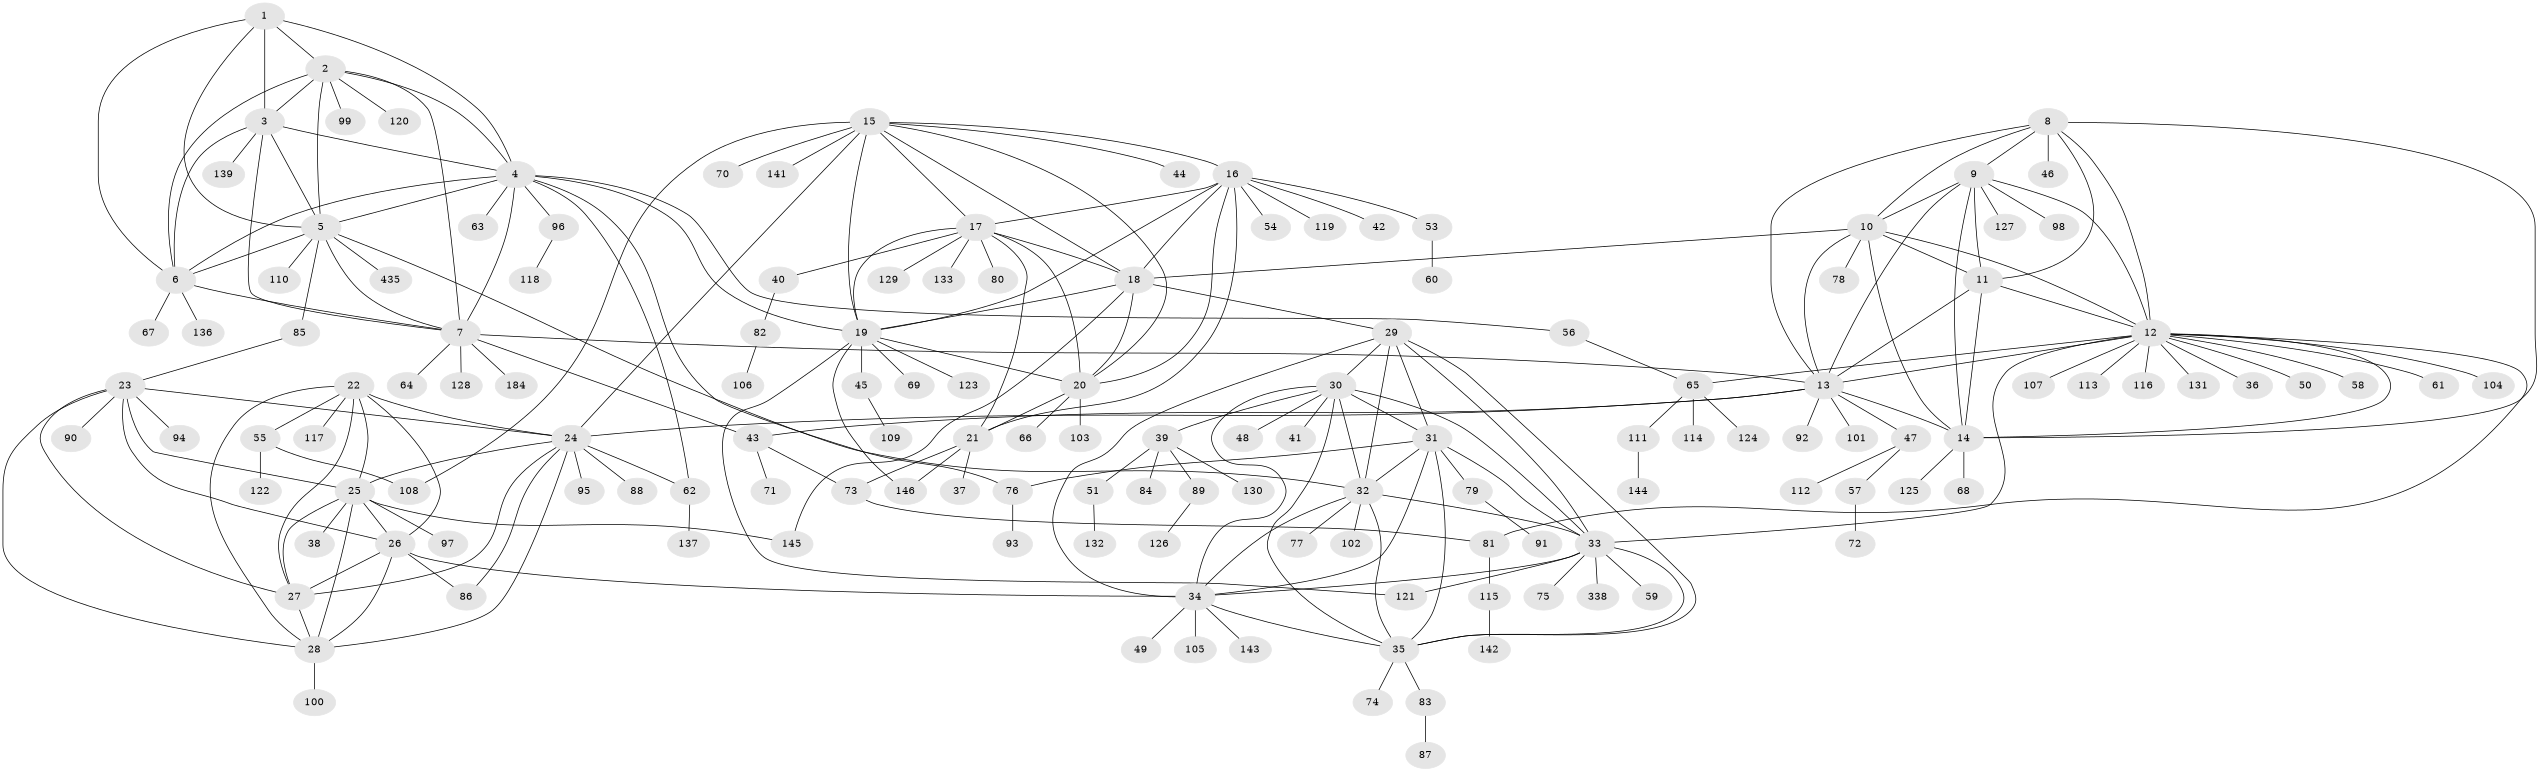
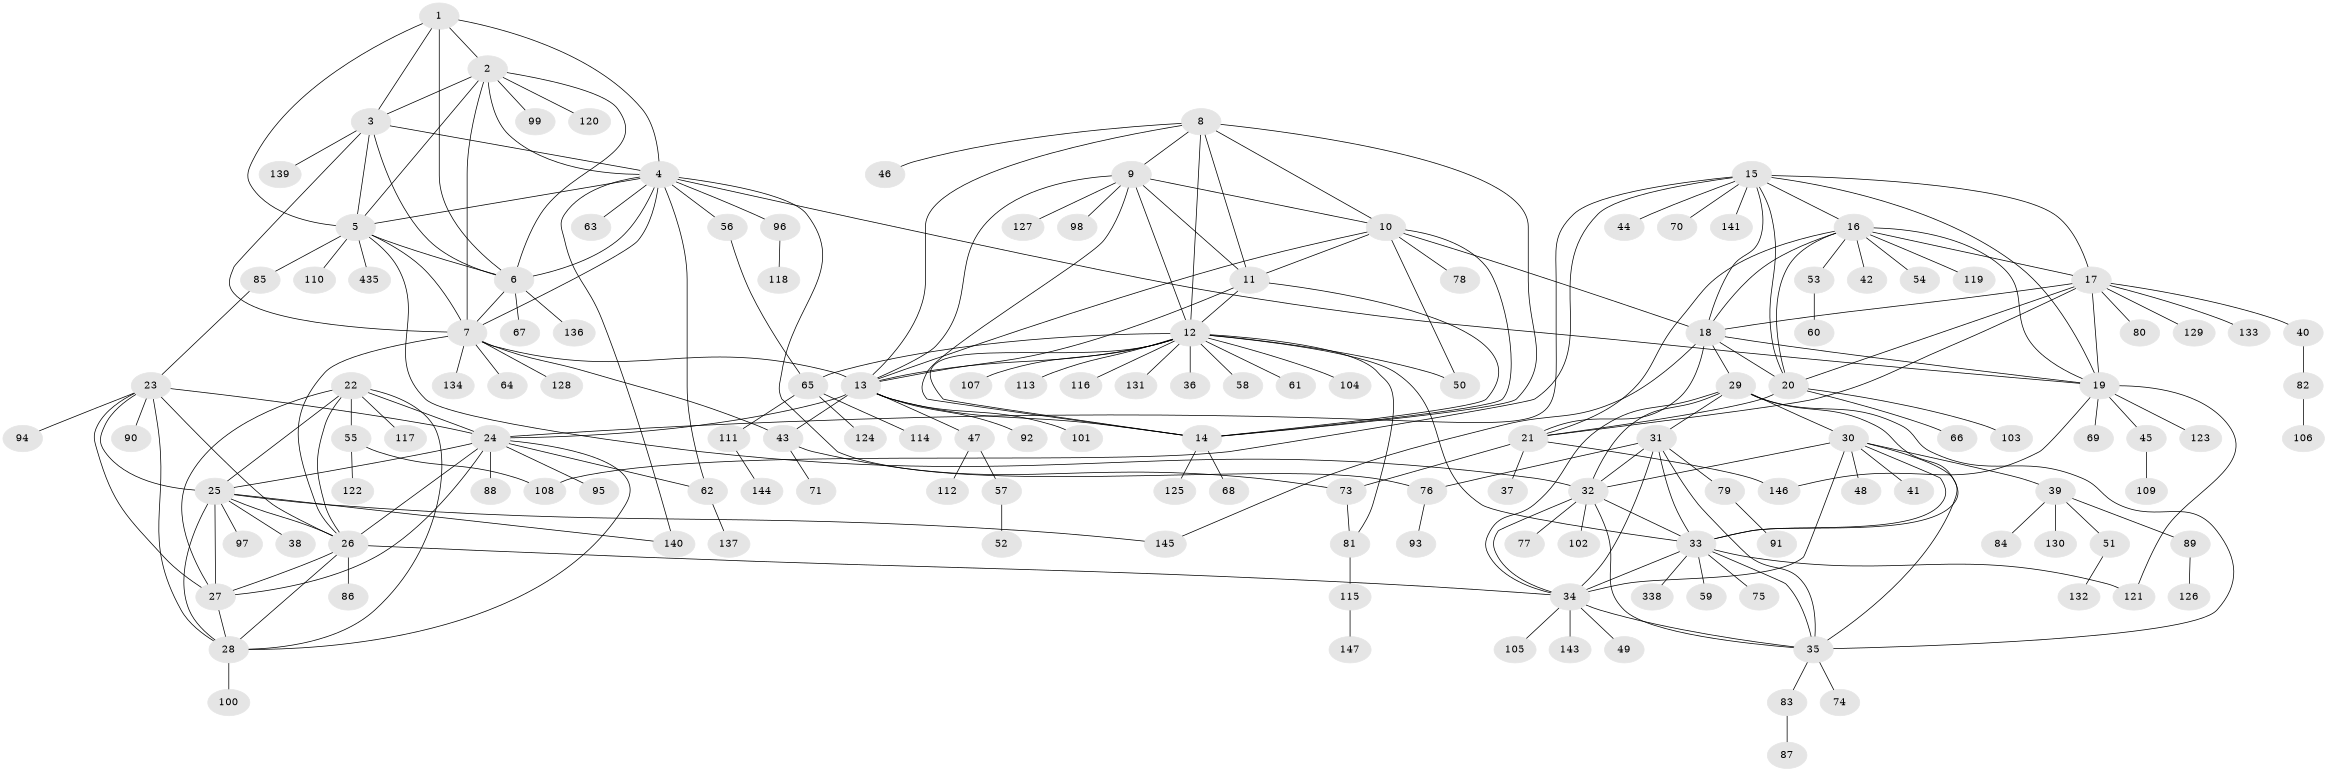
(2014, 269) -> (1423, 307)
(971, 359) -> none
none -> (315, 385)
(516, 386) -> (453, 386)
(1373, 406) -> none
none -> (1628, 419)
(516, 516) -> (420, 491)
none -> (674, 544)
(1855, 544) -> (1002, 544)
(1489, 650) -> (1350, 650)
